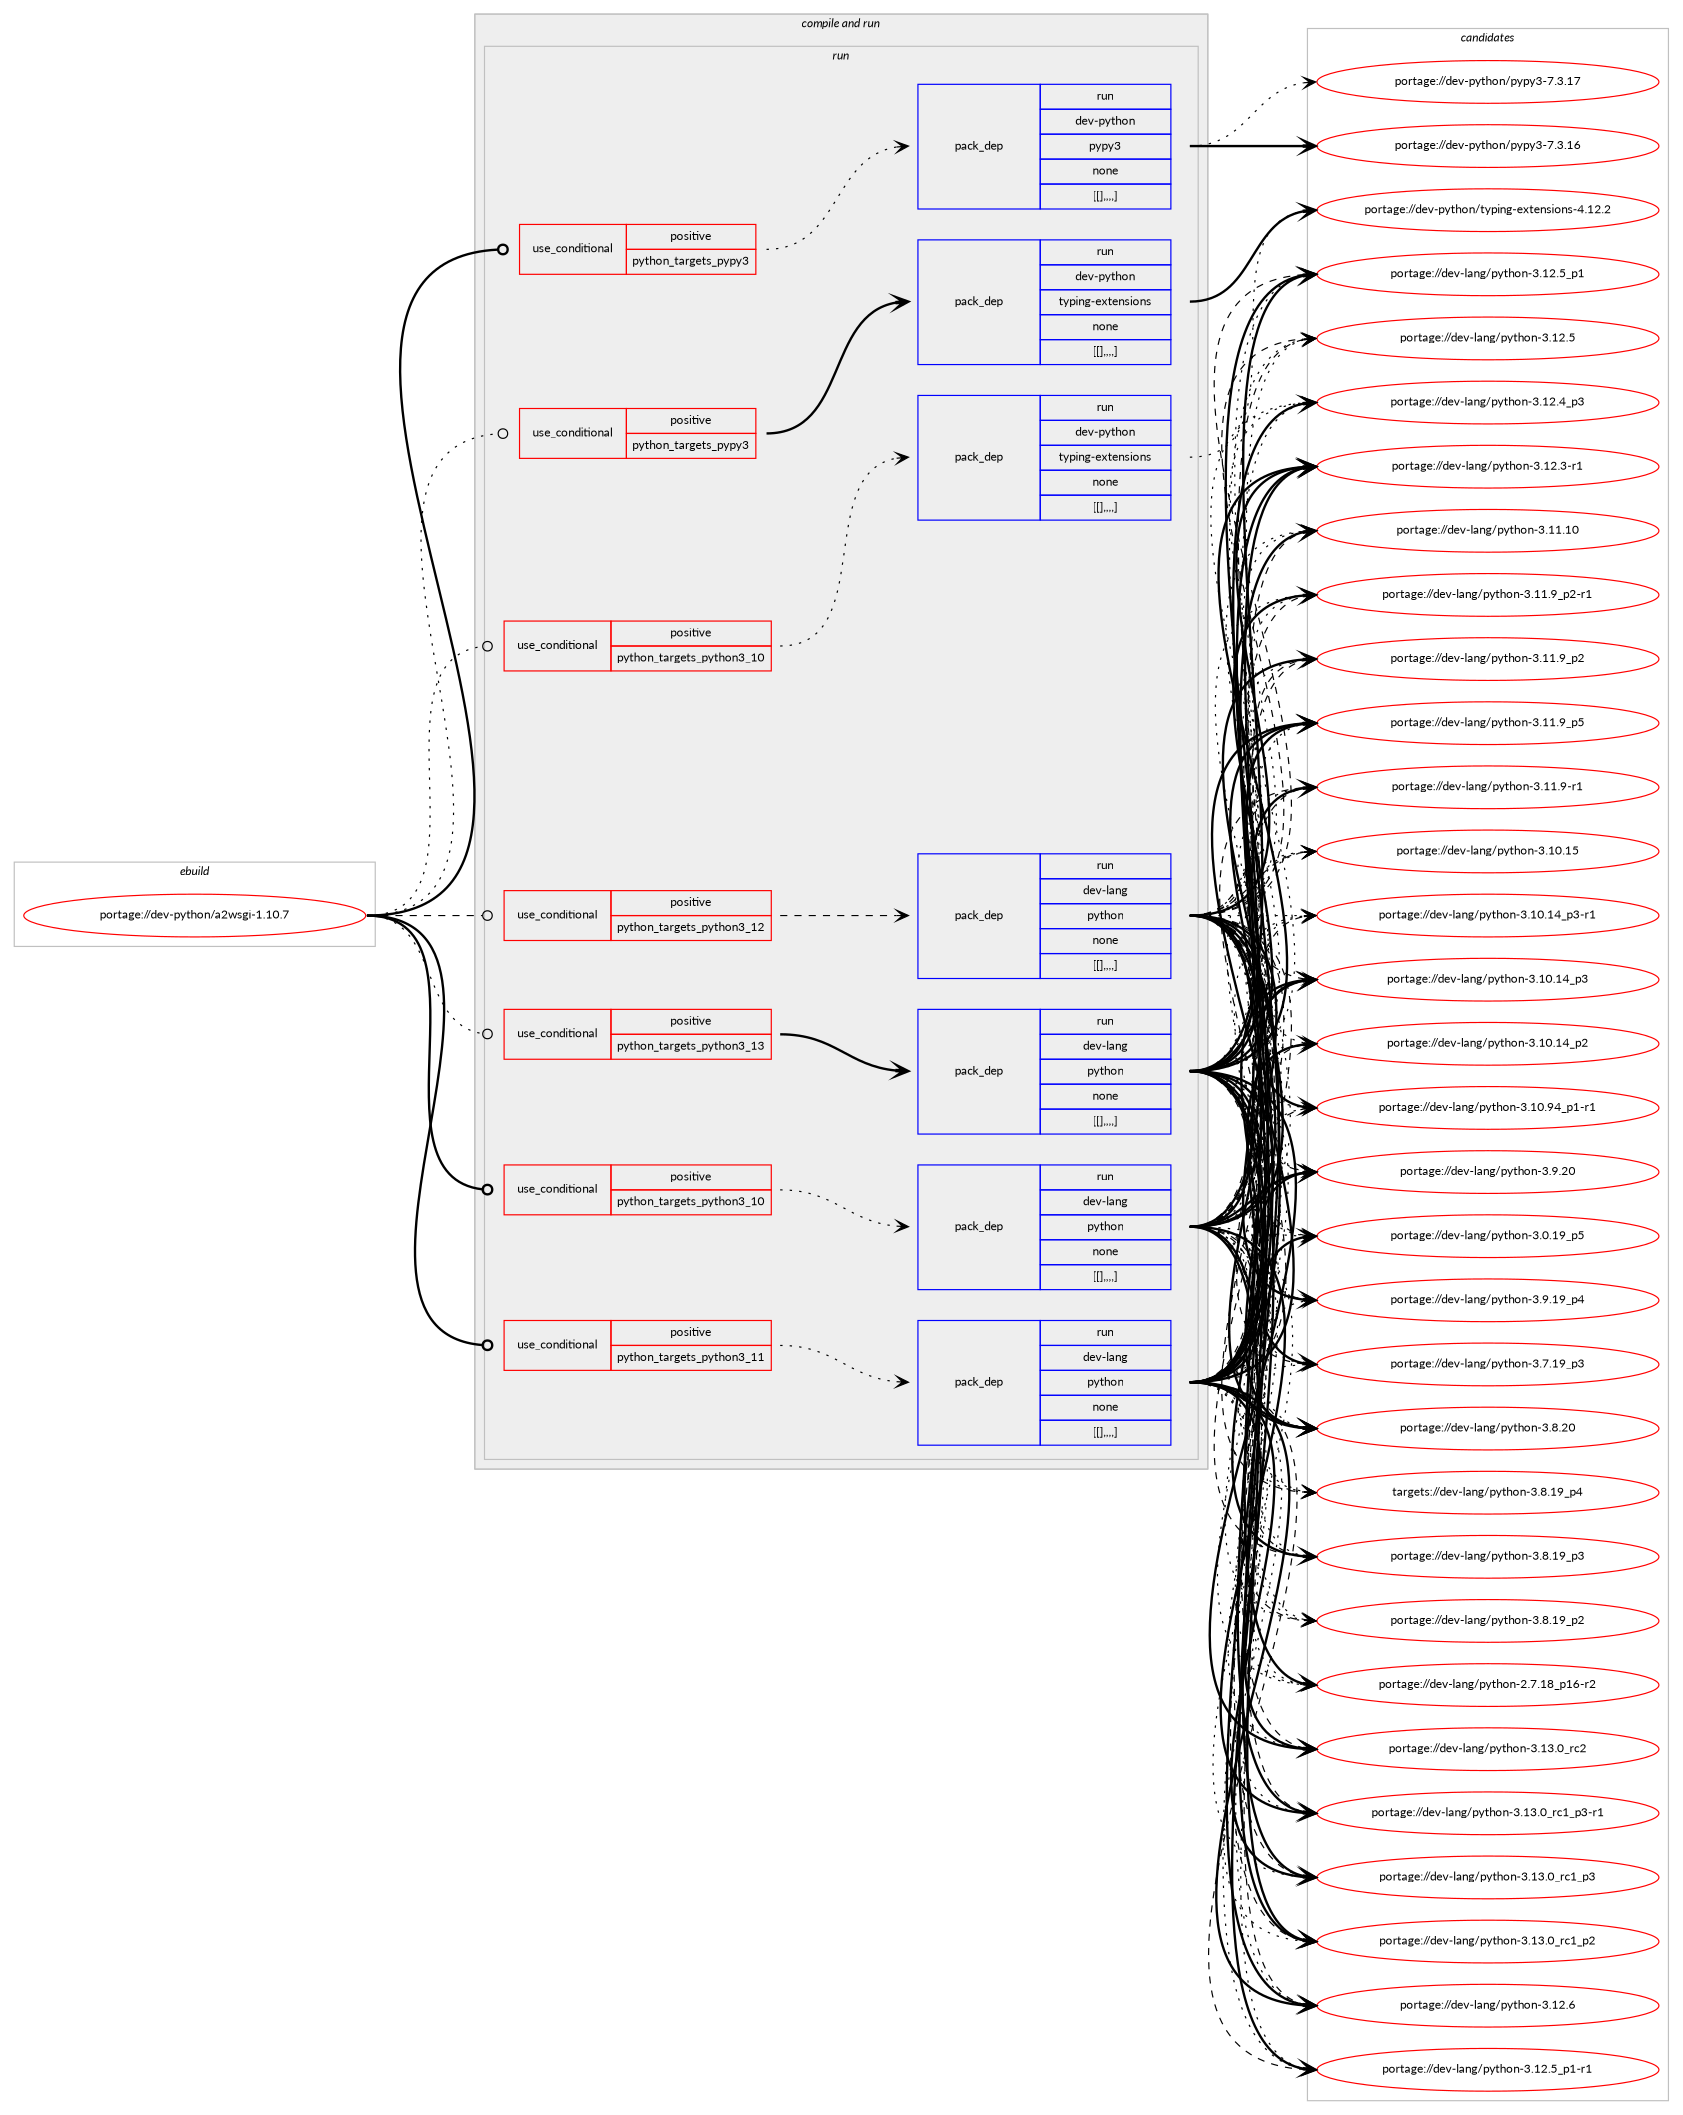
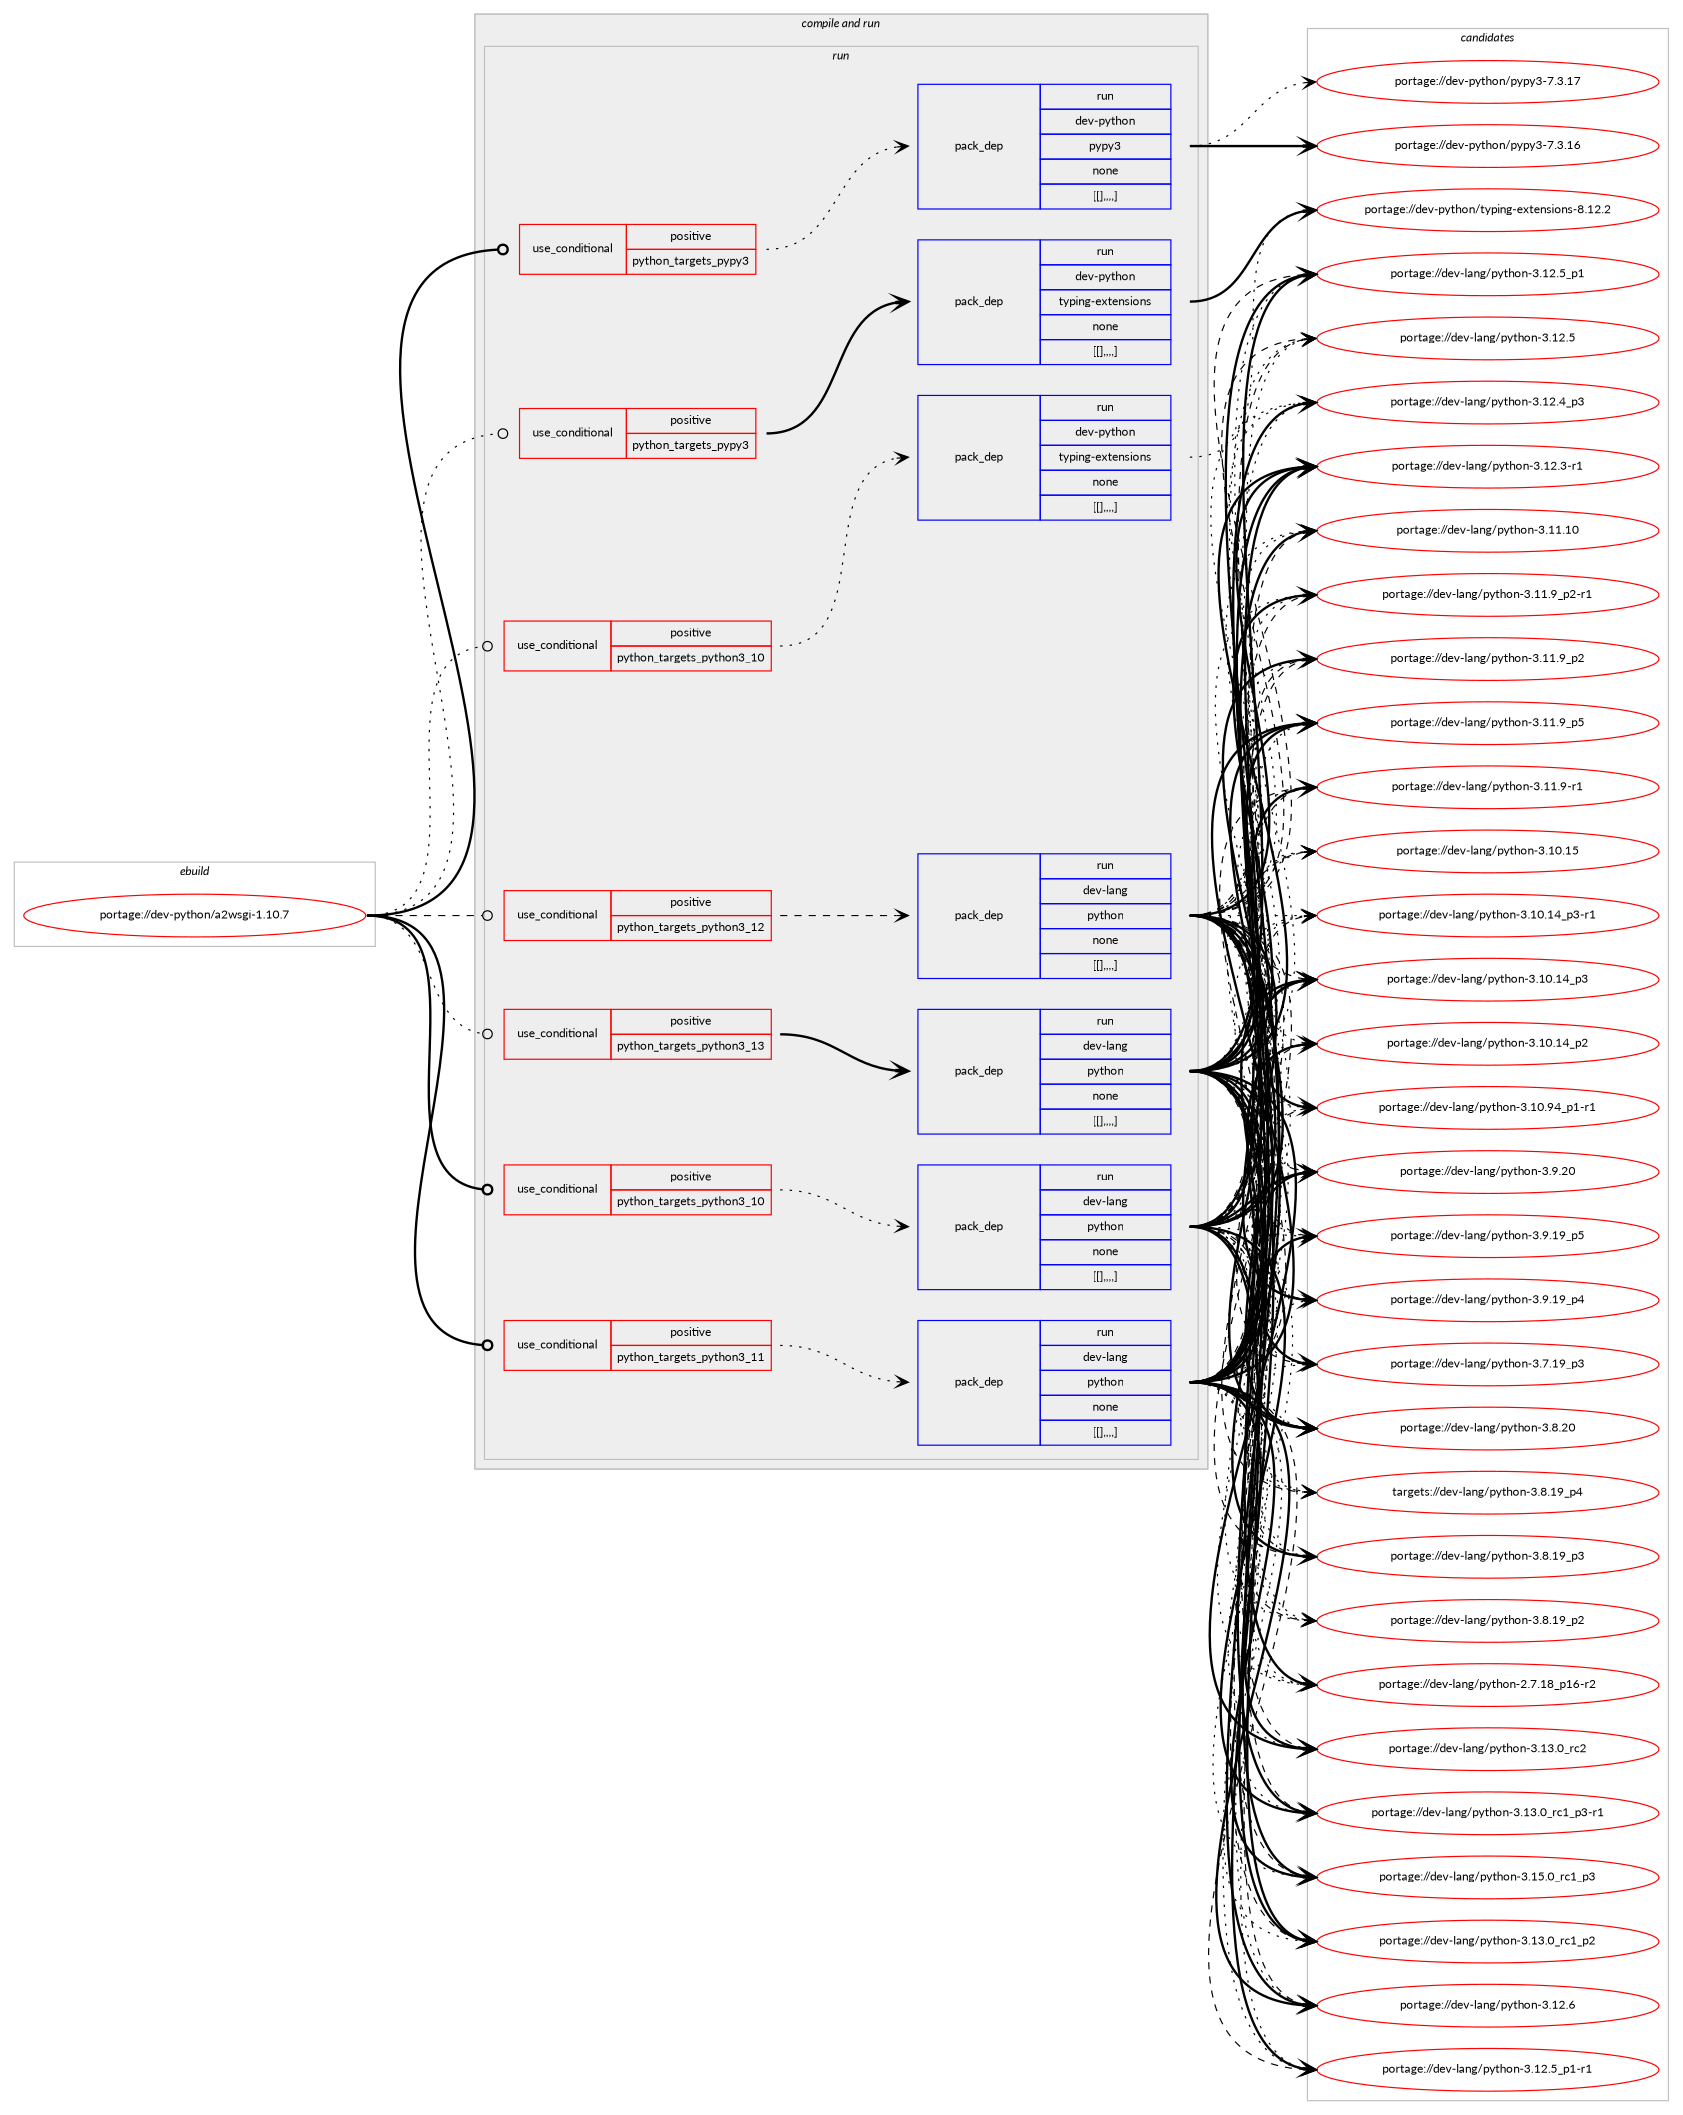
(1488, 210) -> (1488, 210)
(1488, 1236) -> (1488, 1236)
(1488, 1877) -> (1488, 1877)
